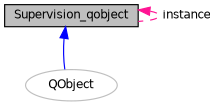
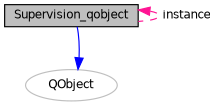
(64, 54) -> (79, 42)
